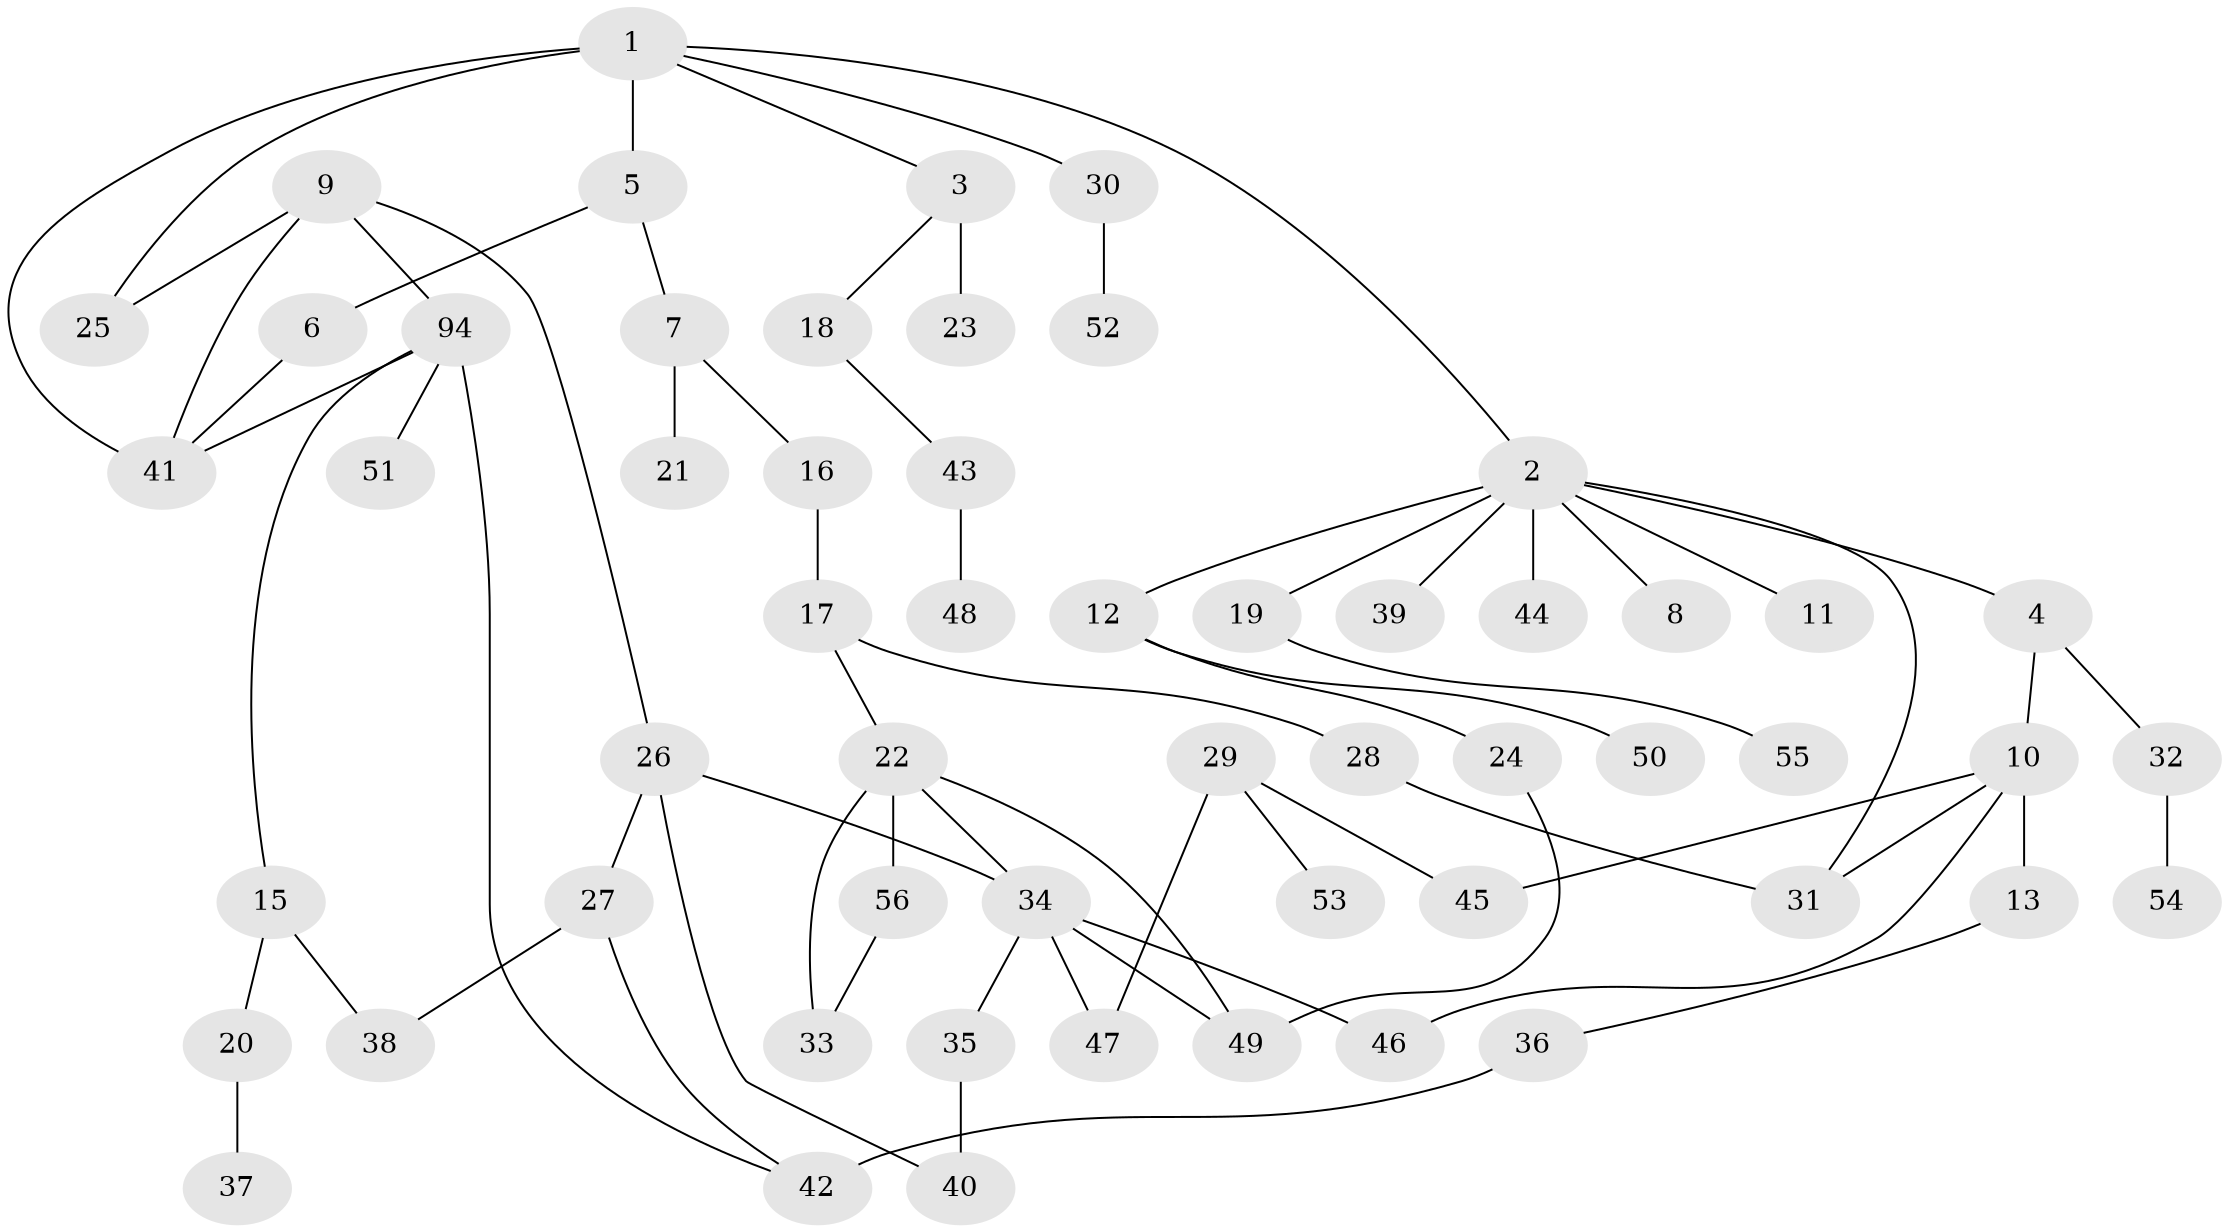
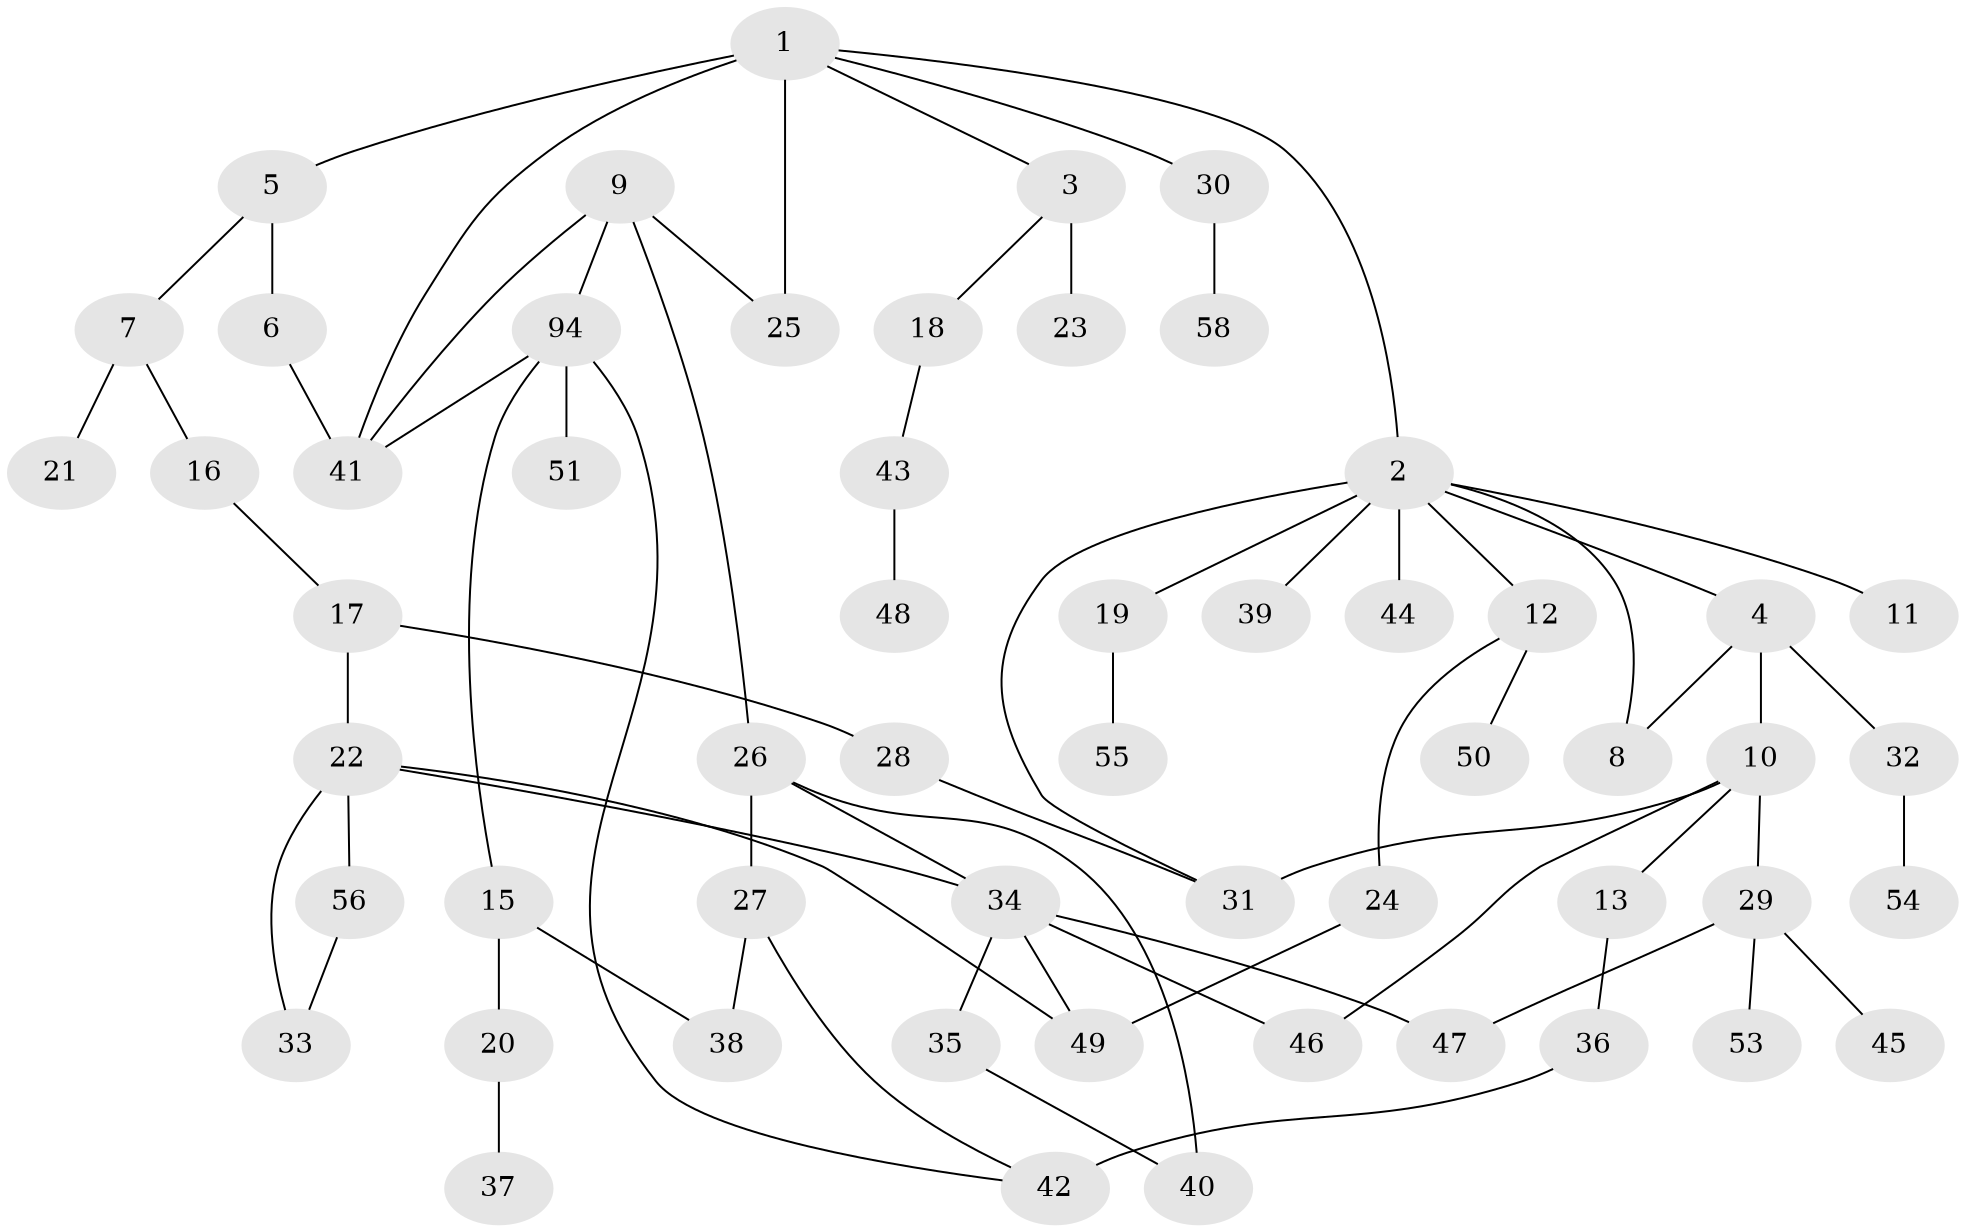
(1104, 330) -> (1214, 330)
none -> (1690, 687)
(1749, 831) -> (1759, 831)
